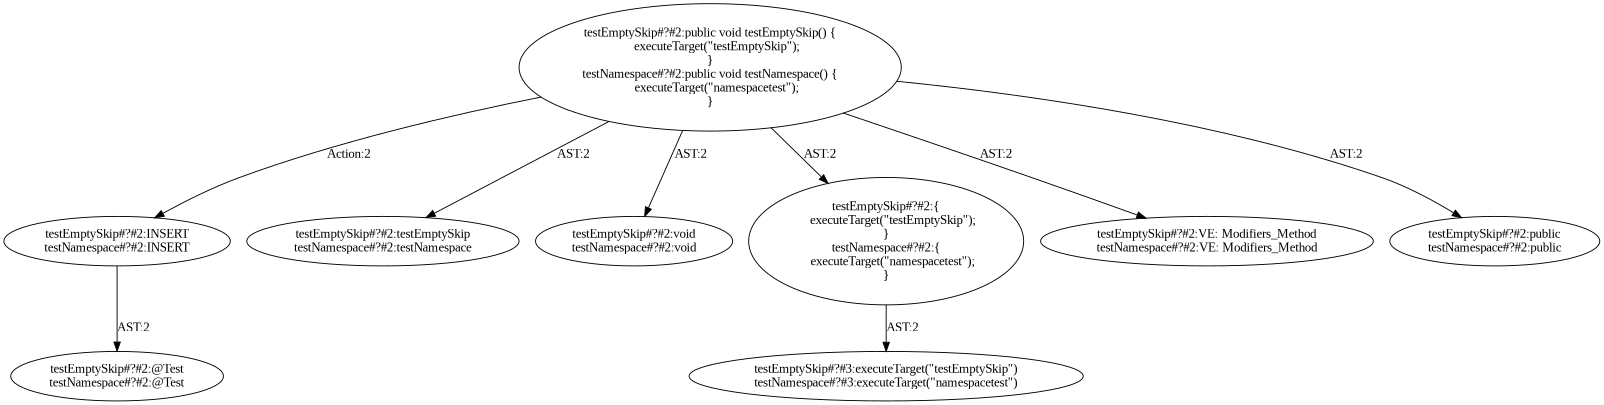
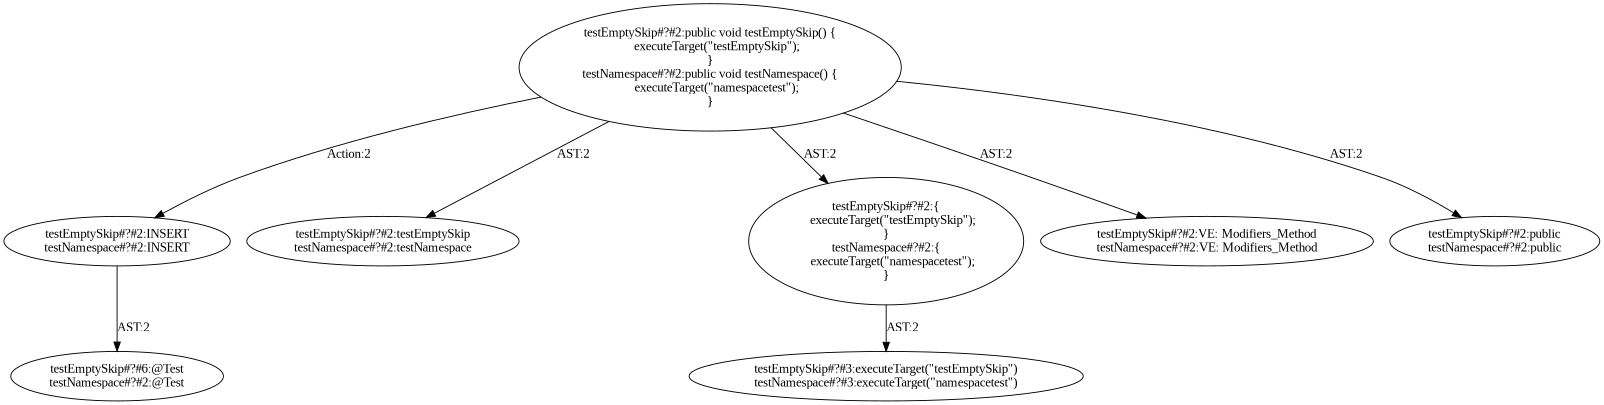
(634, 241) -> none
(117, 376) -> (117, 376)
